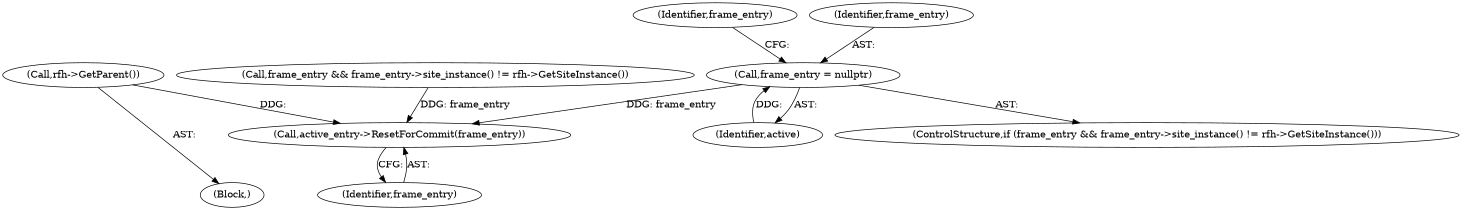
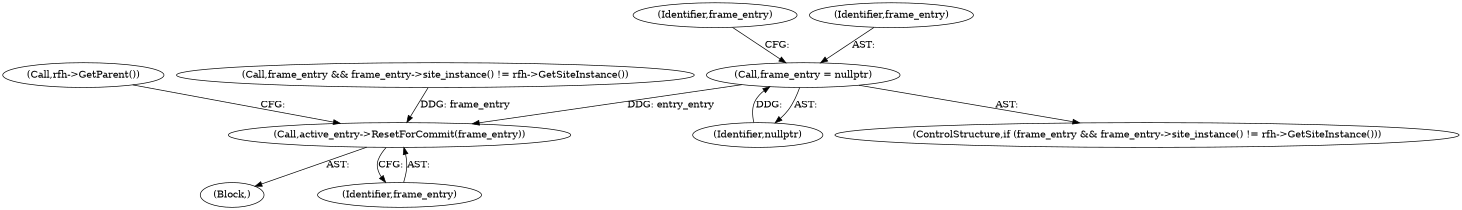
(275, 105) -> (275, 105)
(671, 105) -> (671, 105)
(156, 133) -> (314, 166)
(758, 135) -> (758, 135)
